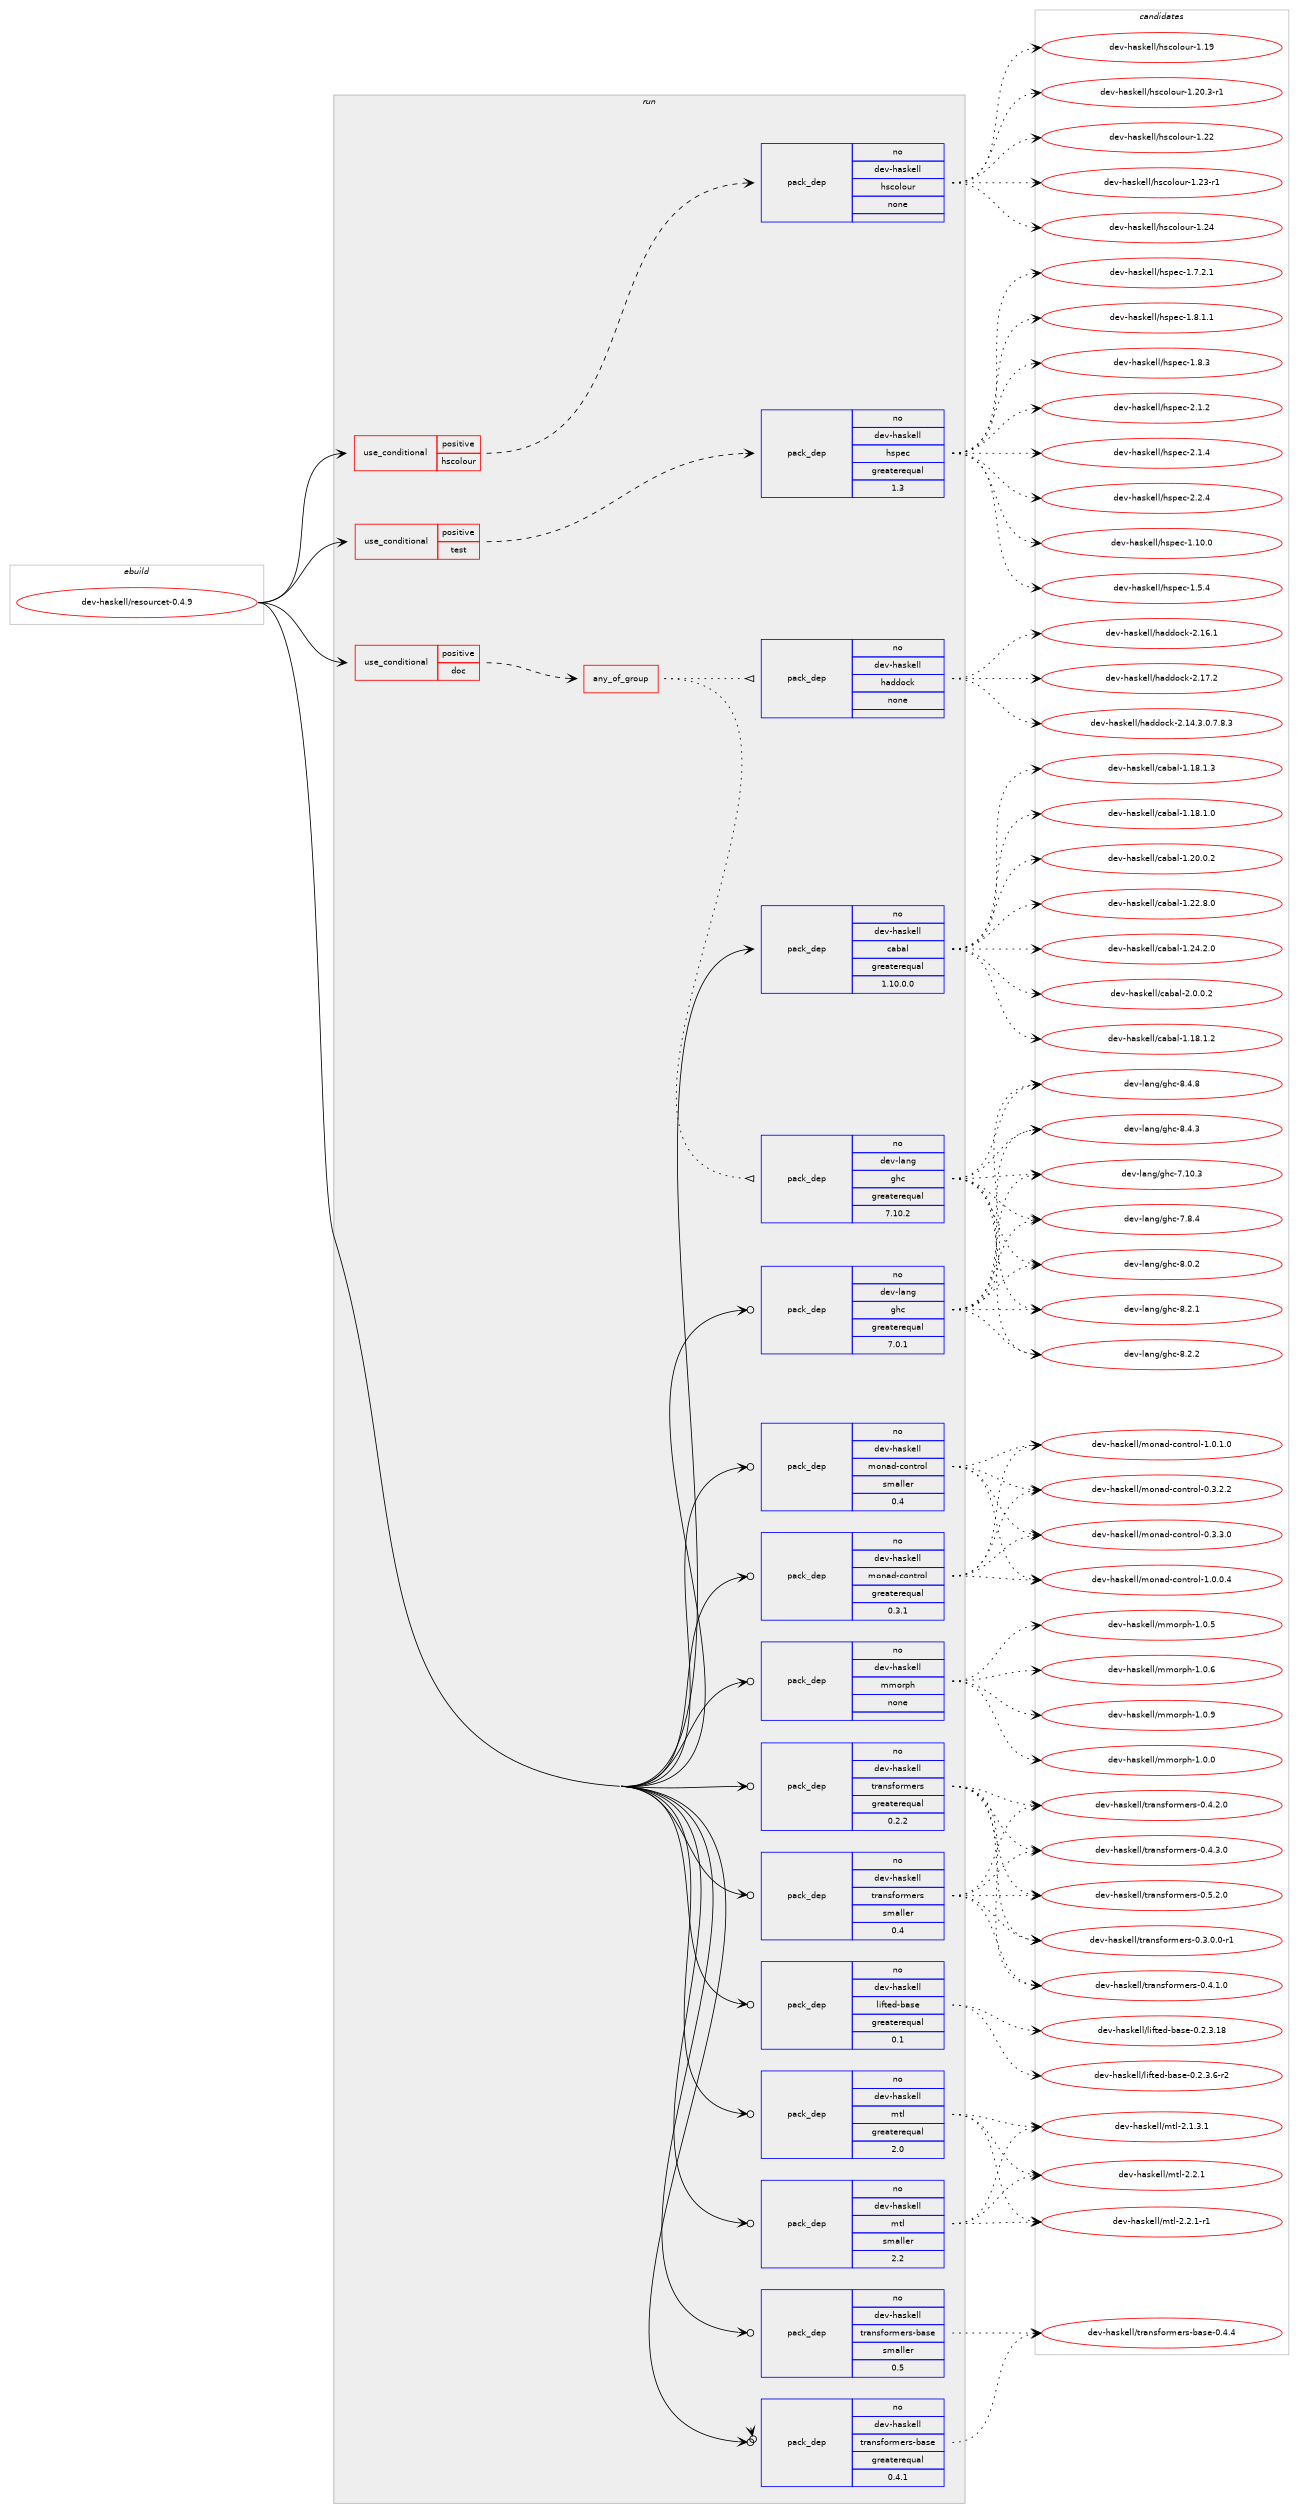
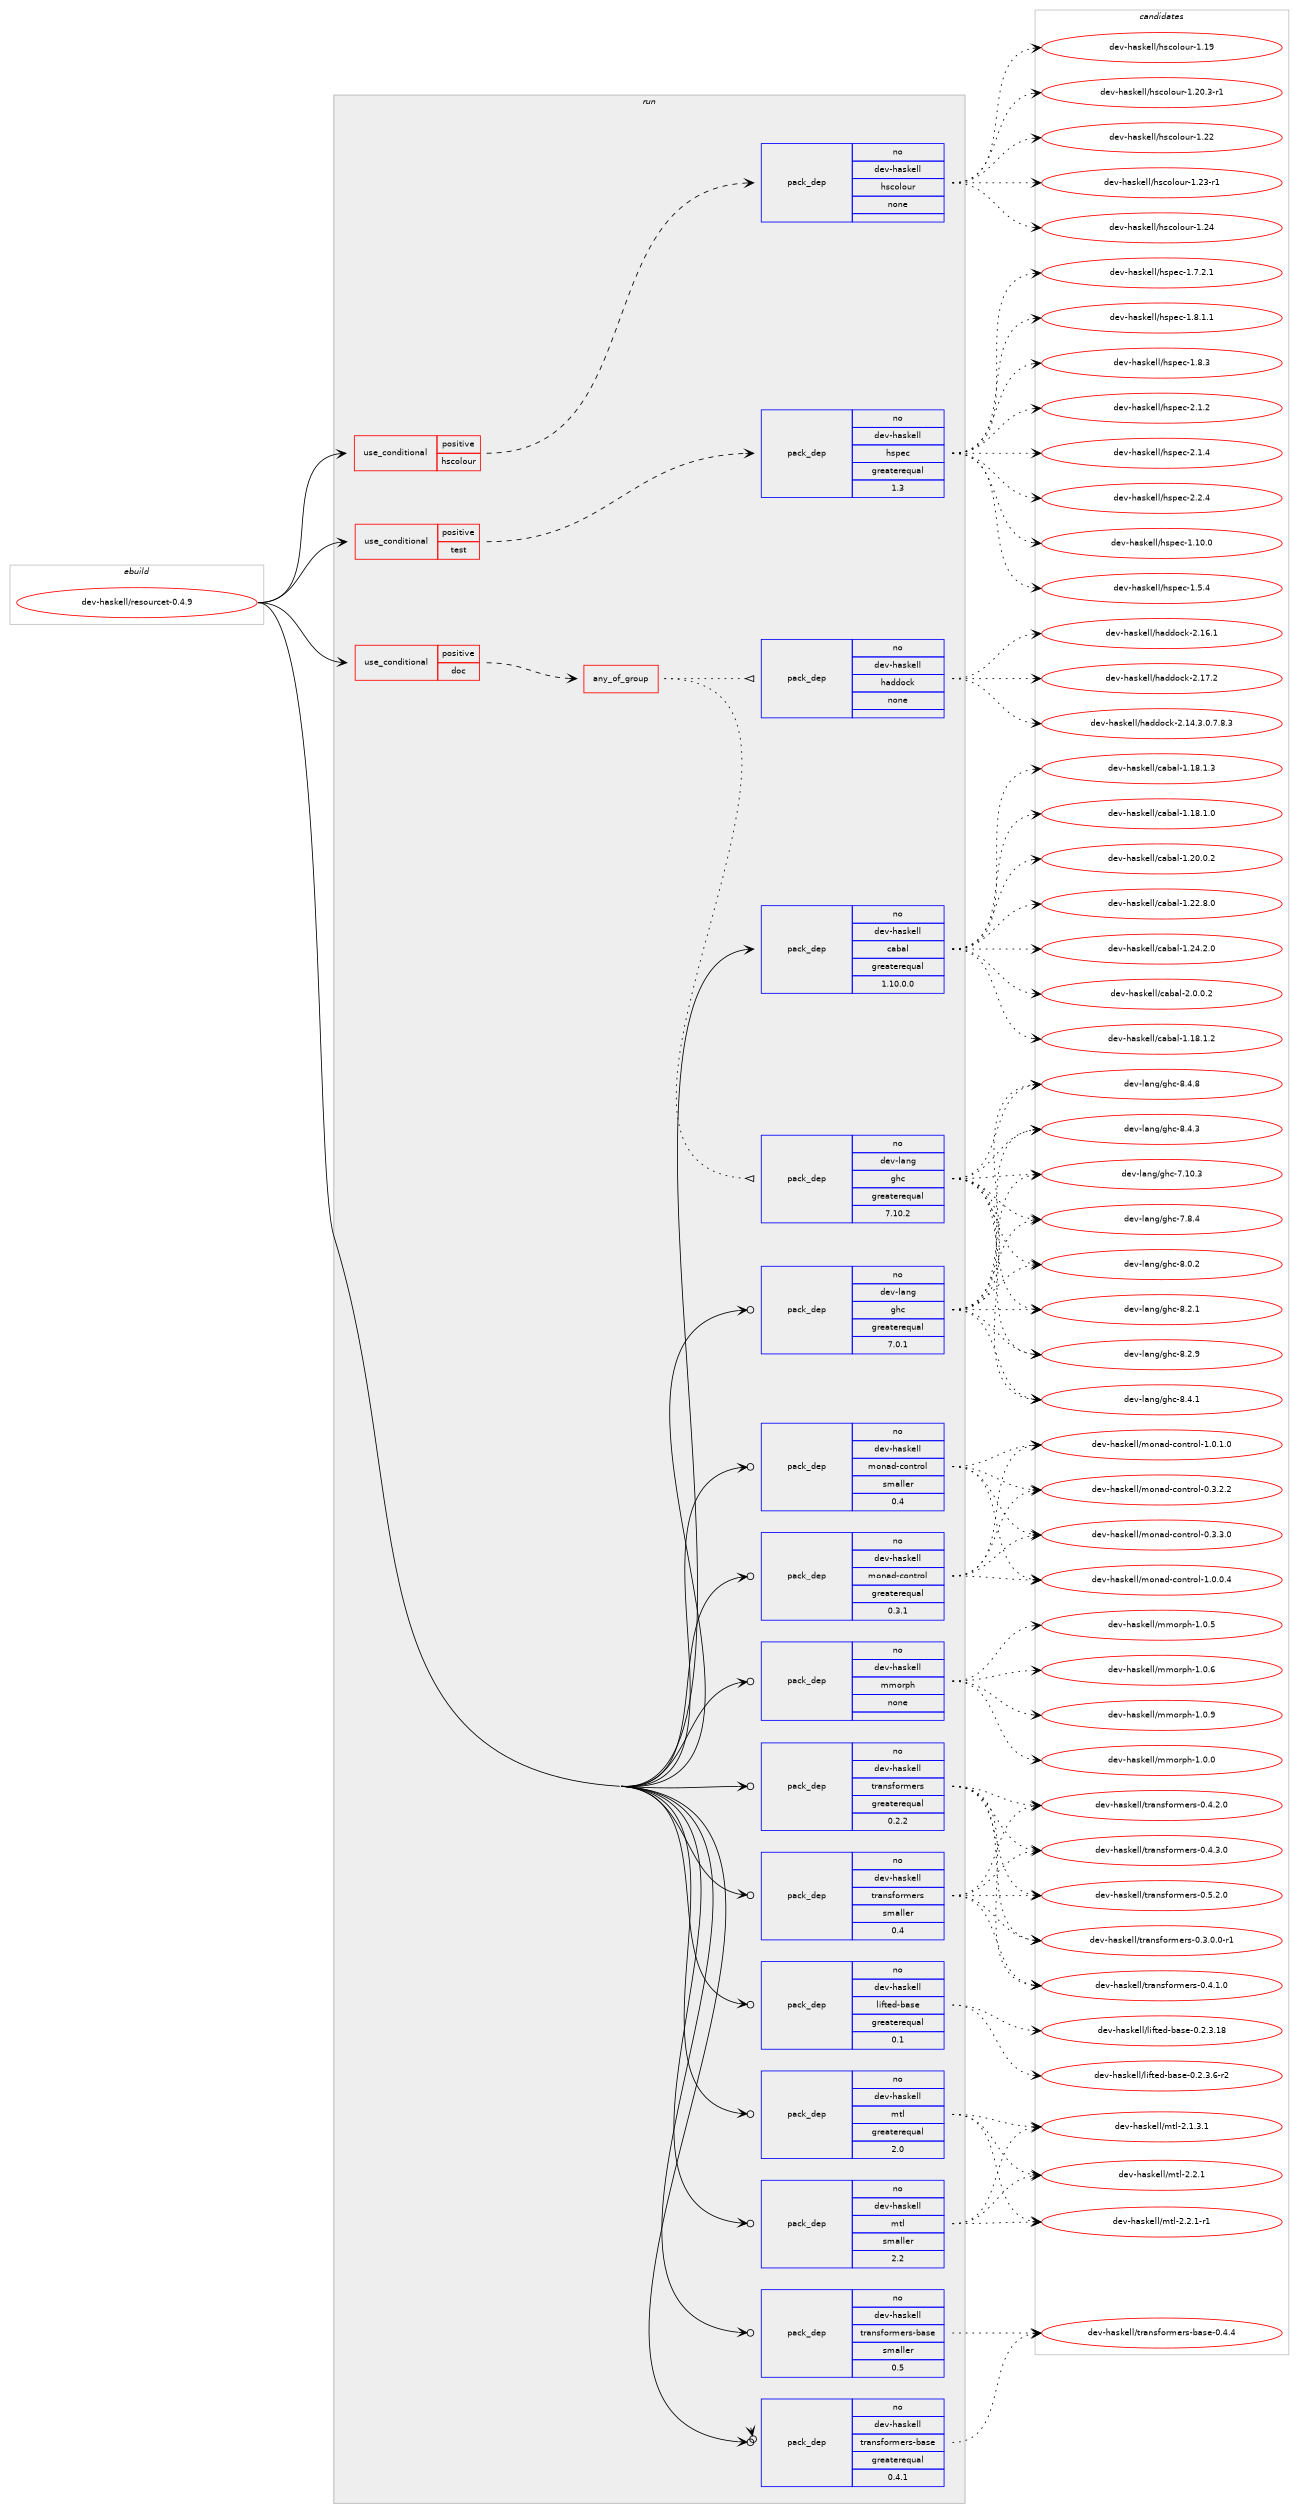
(1162, 1355) -> (1162, 1355)
none -> (1162, 1400)
